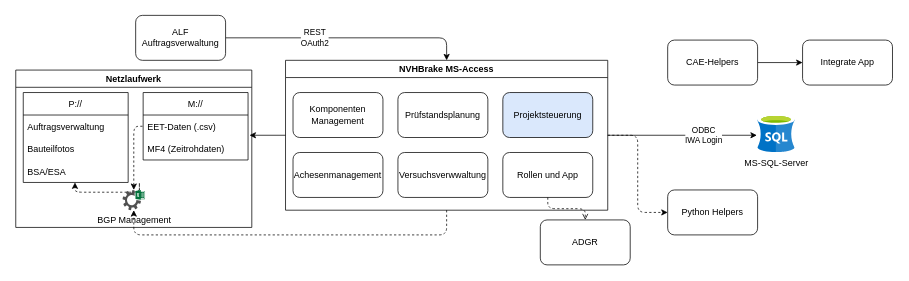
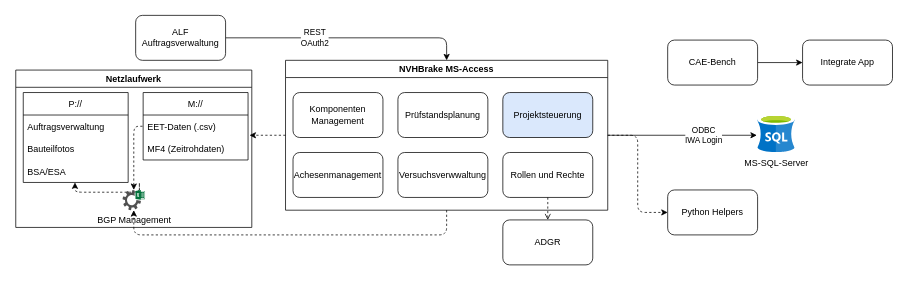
(713, 63) -> (713, 63)
(269, 135) -> (269, 135)
(548, 175) -> (548, 175)
(585, 243) -> (548, 243)
